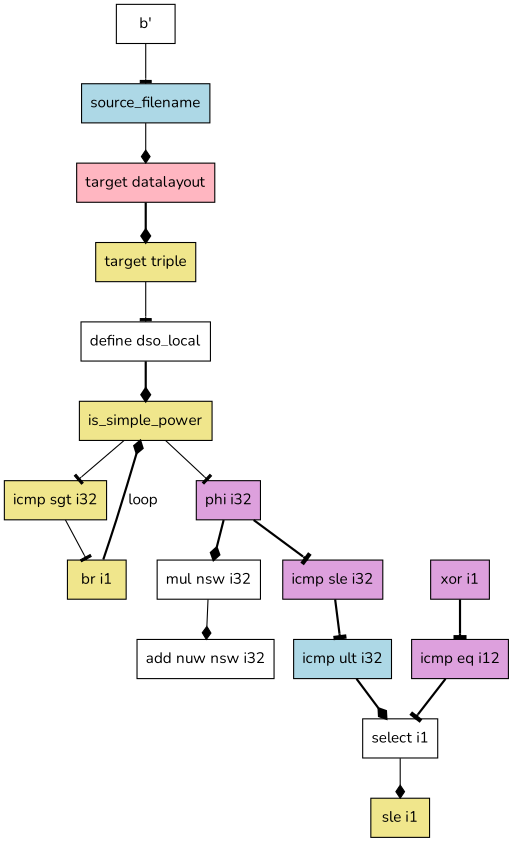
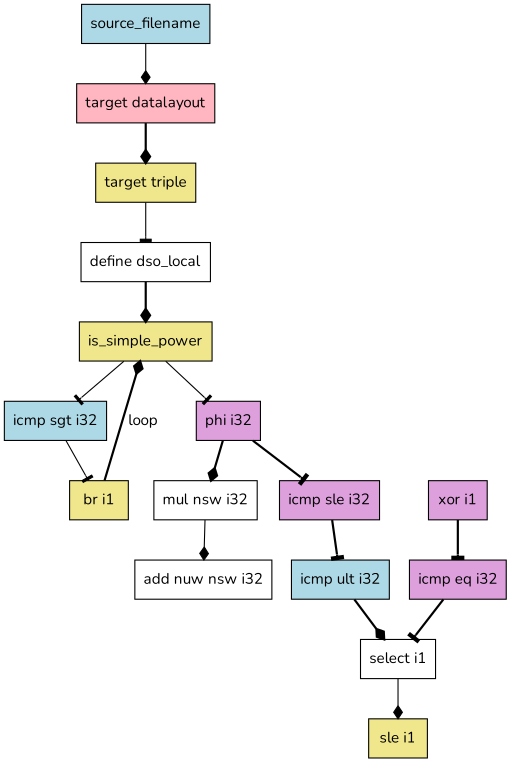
(146, 24) -> none
(55, 500) -> (55, 421)
(460, 659) -> (458, 580)
